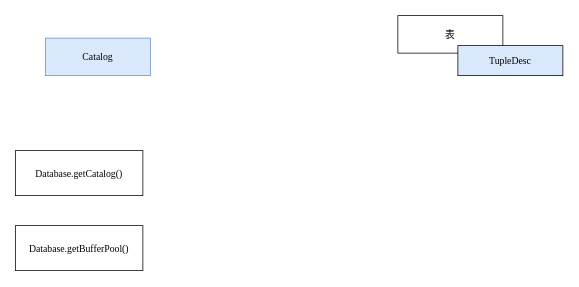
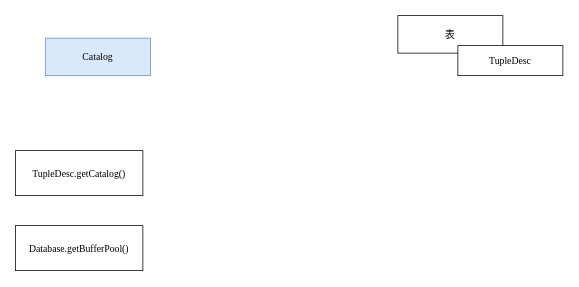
(510, 60) -> (510, 60)
(79, 173) -> (79, 173)
